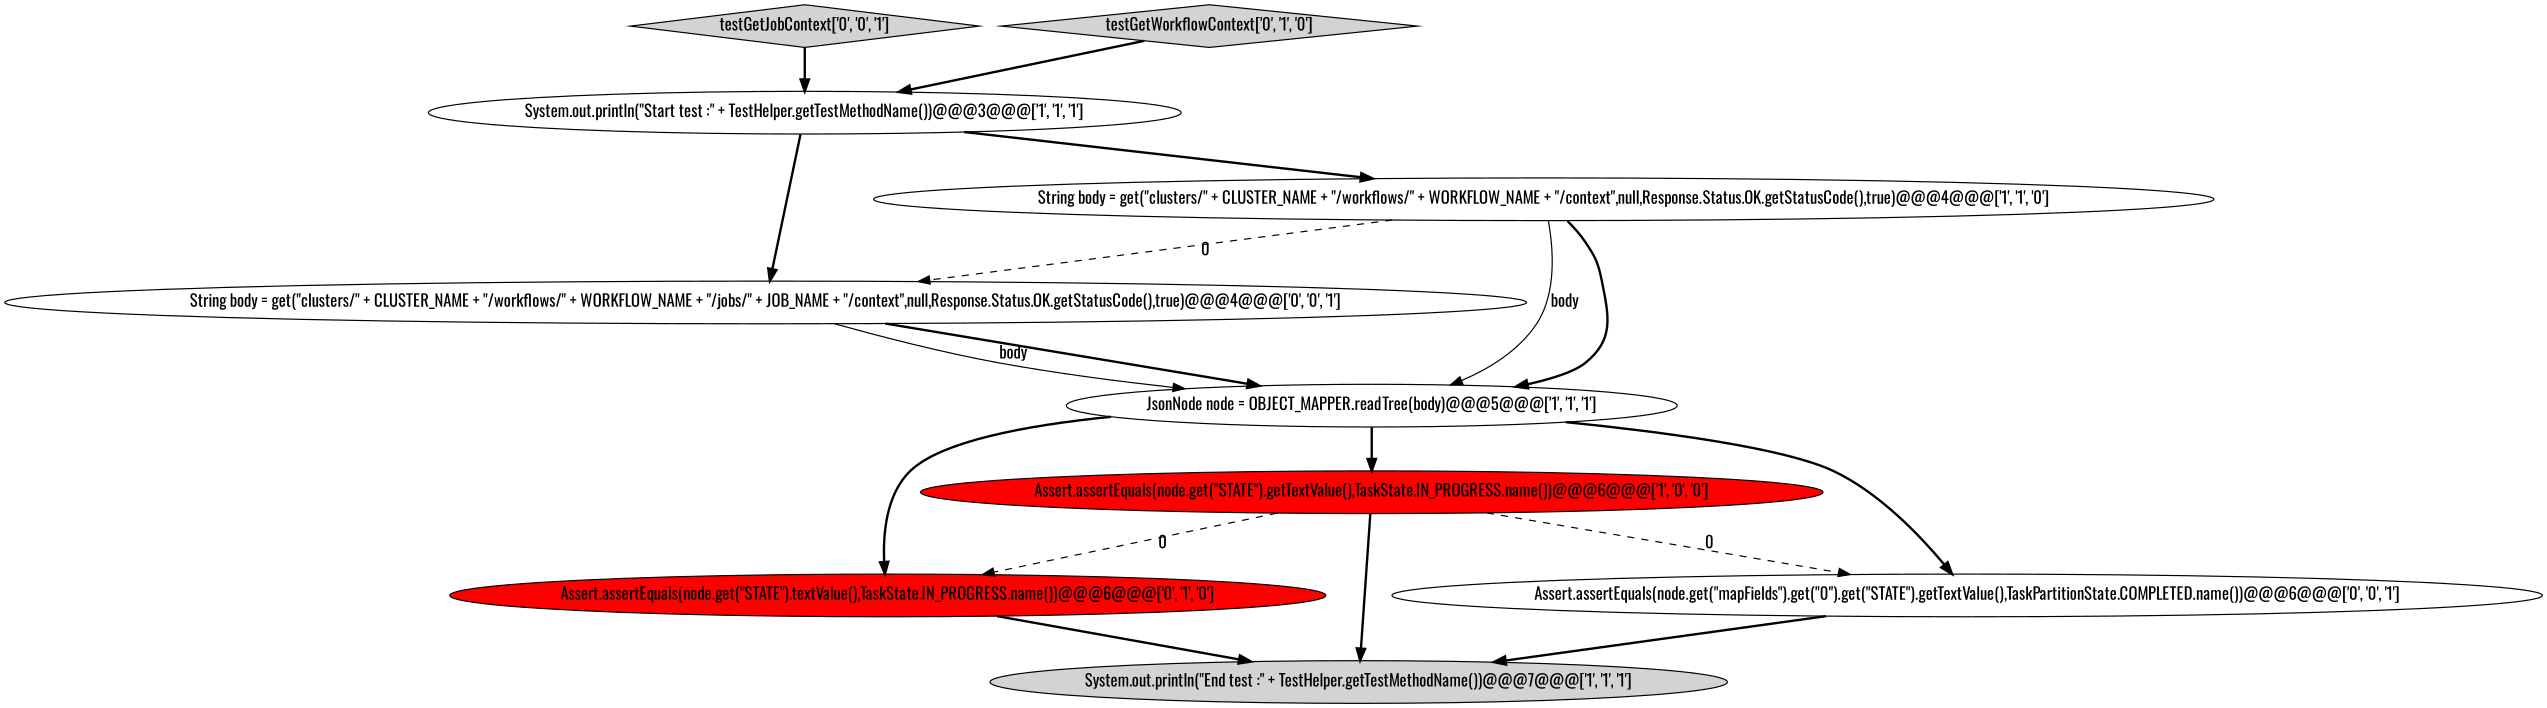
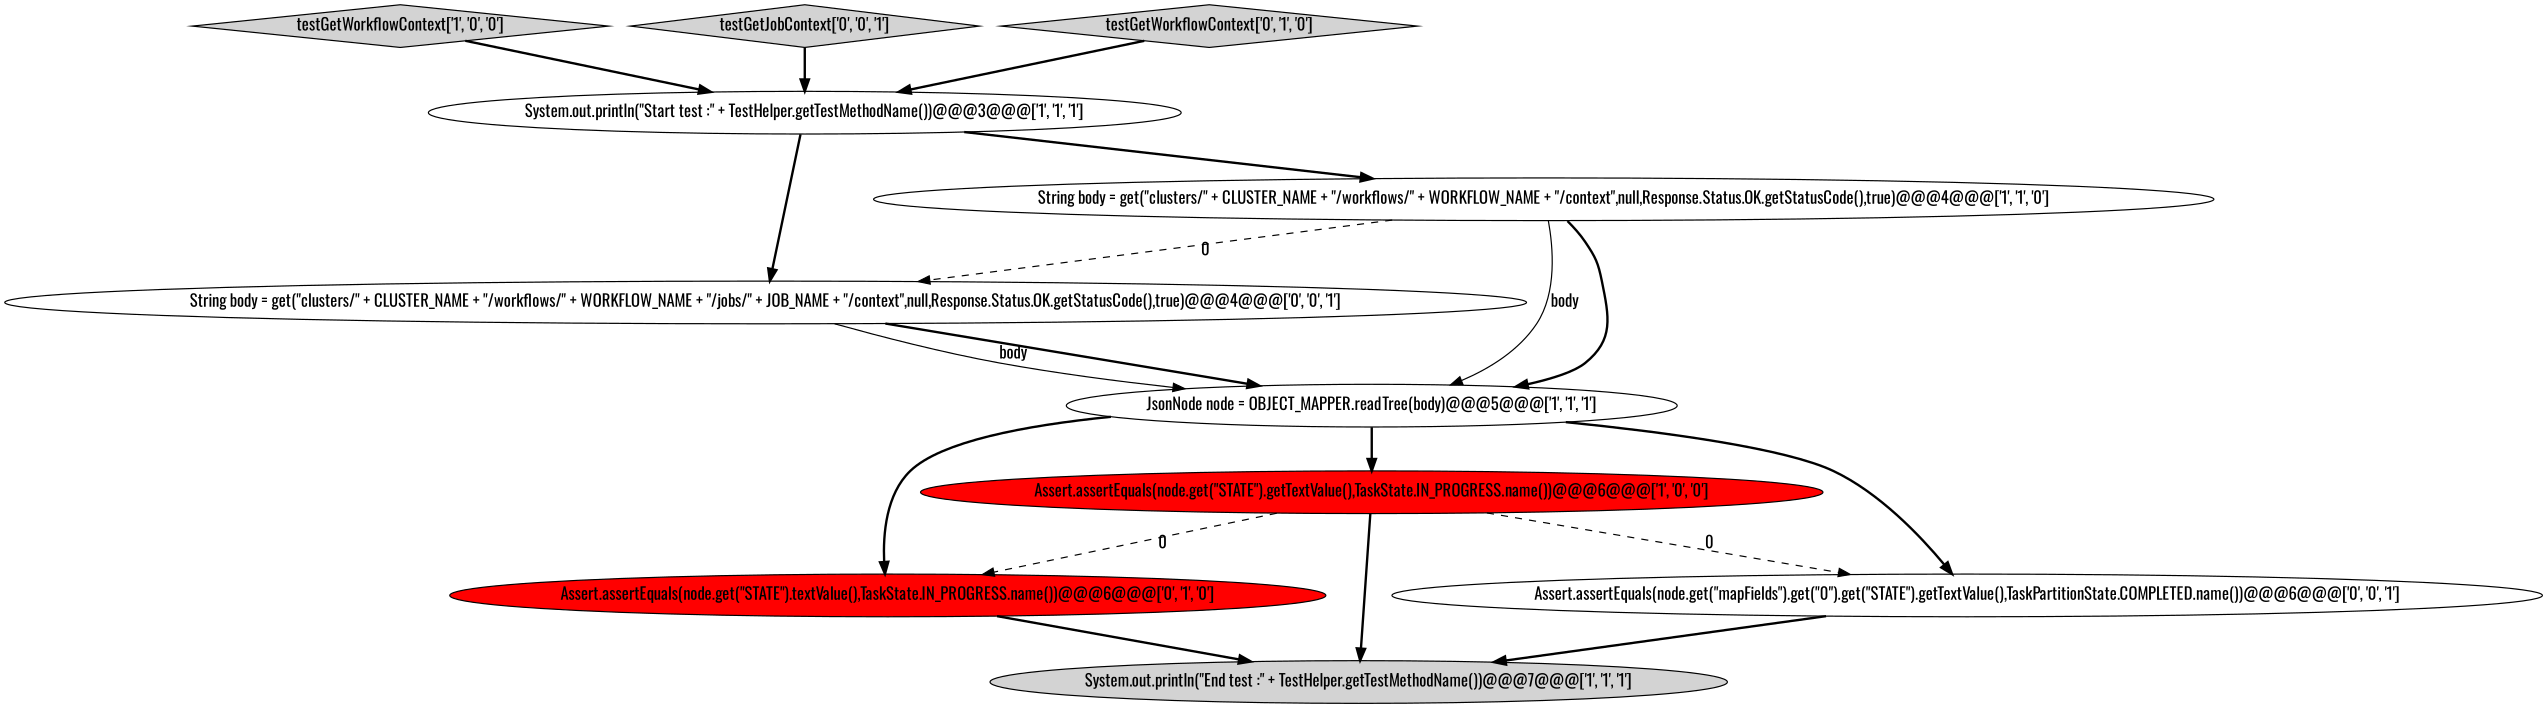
none -> (400, 26)
